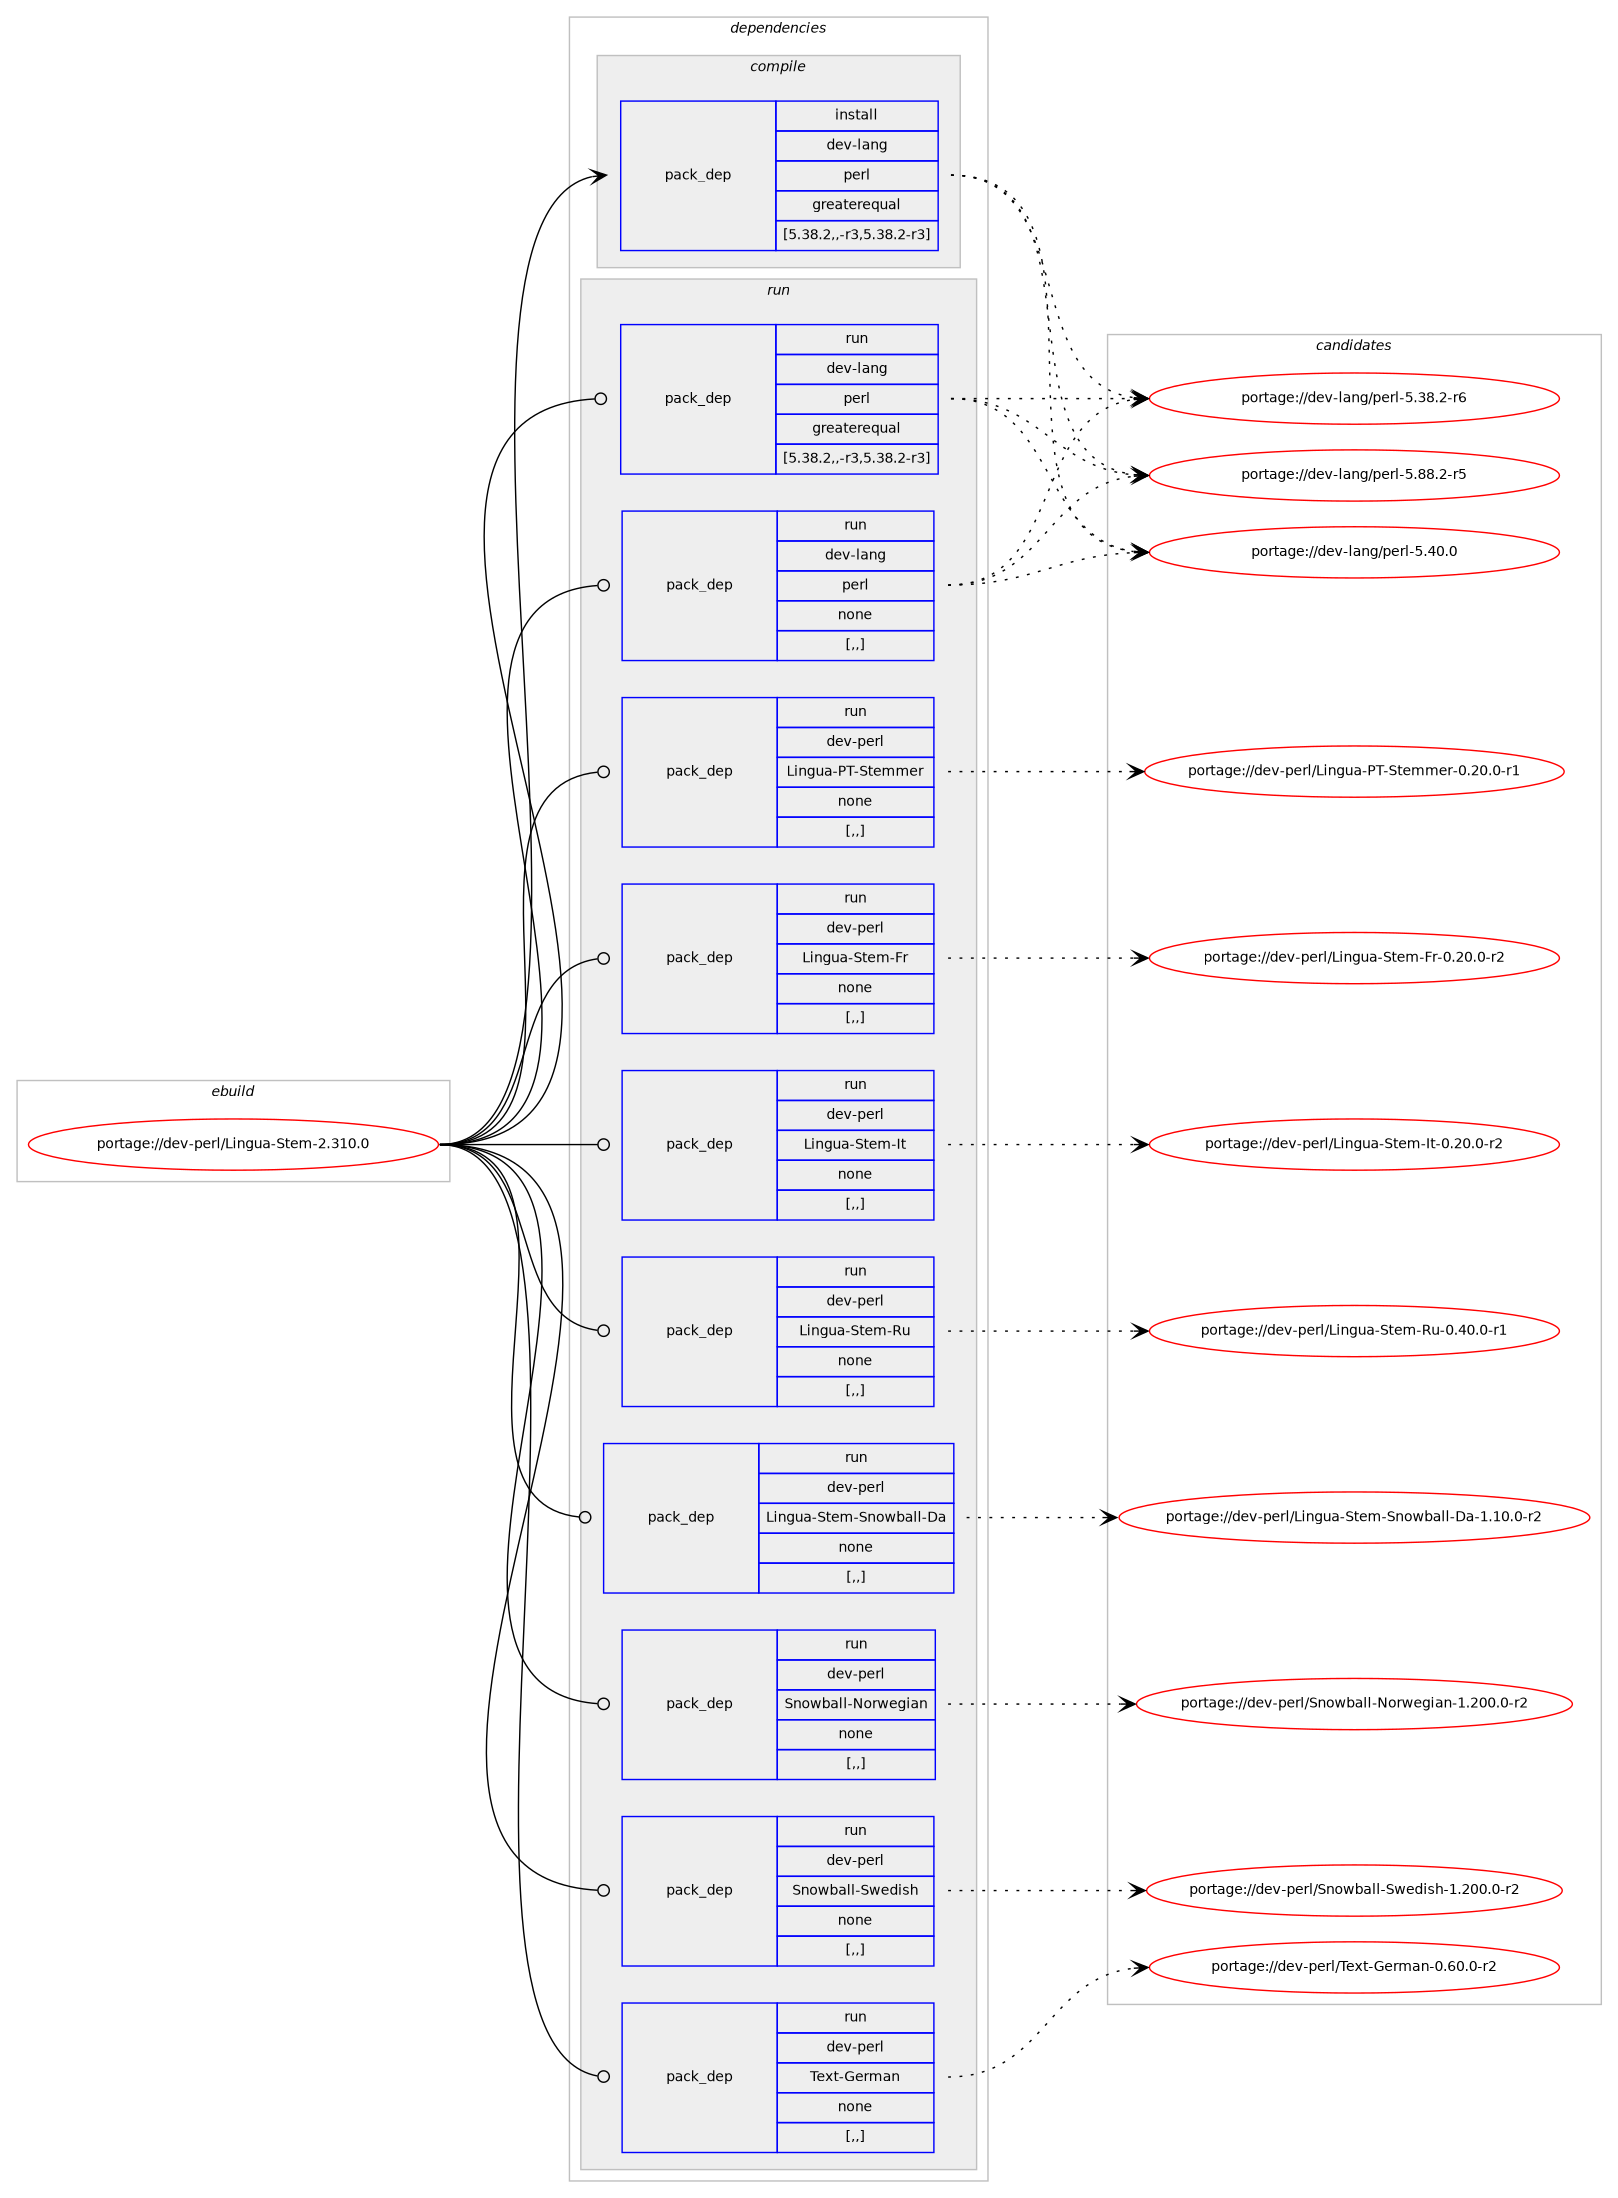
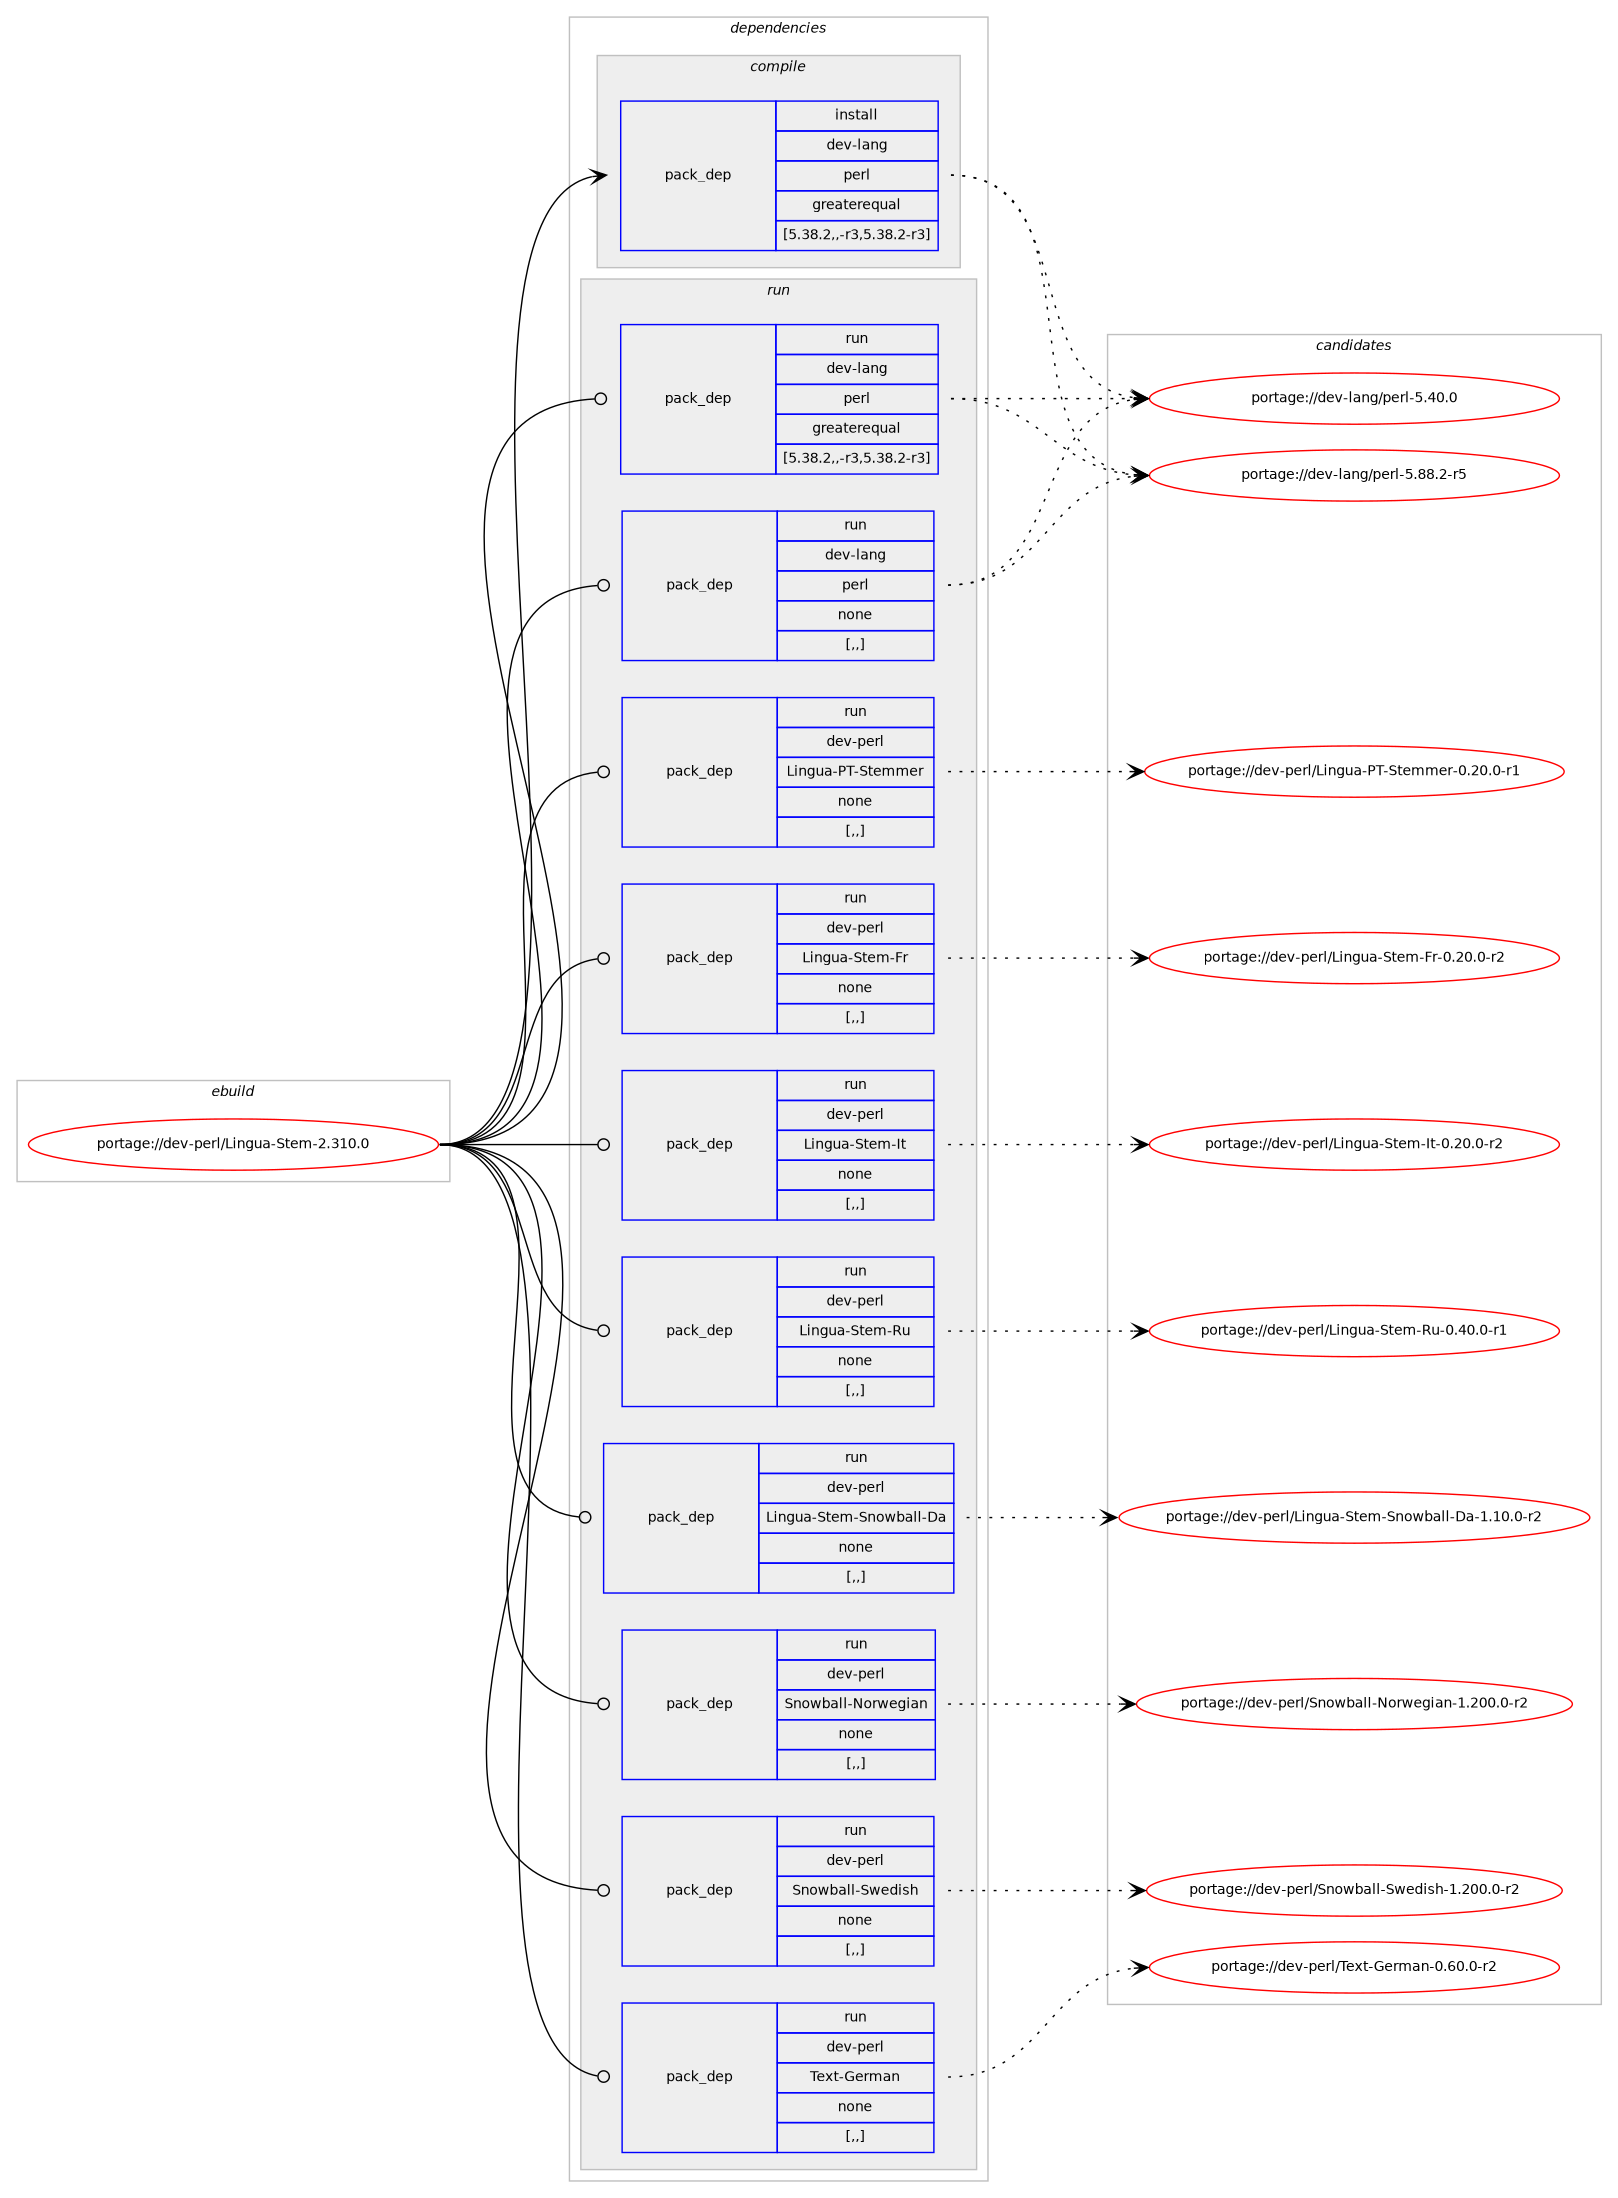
(1354, 399) -> none
